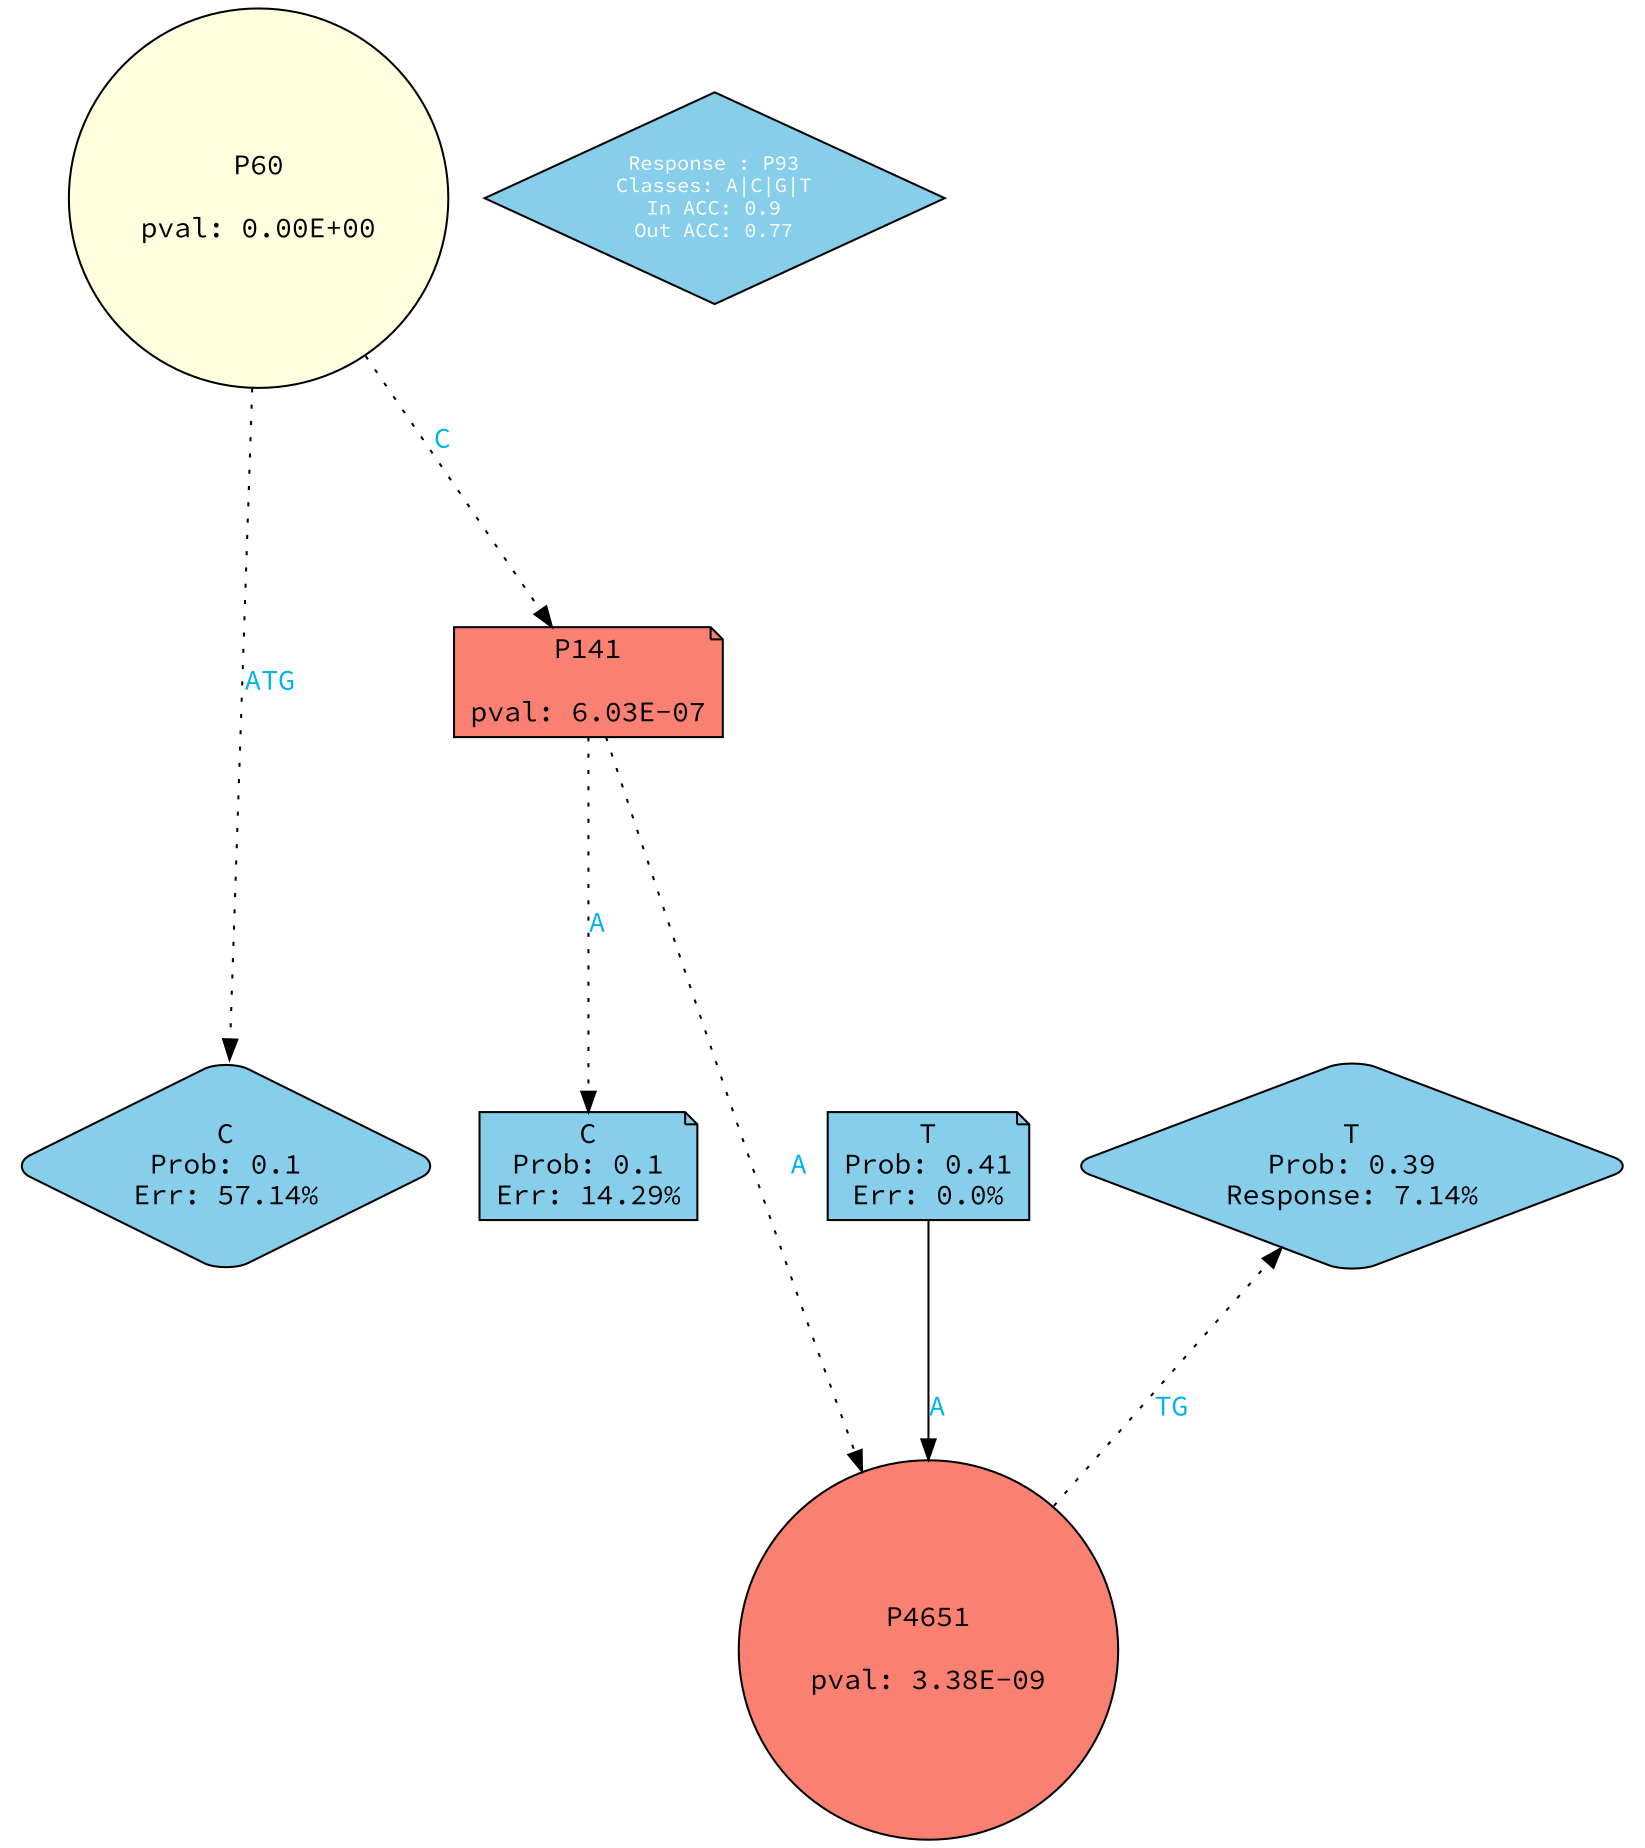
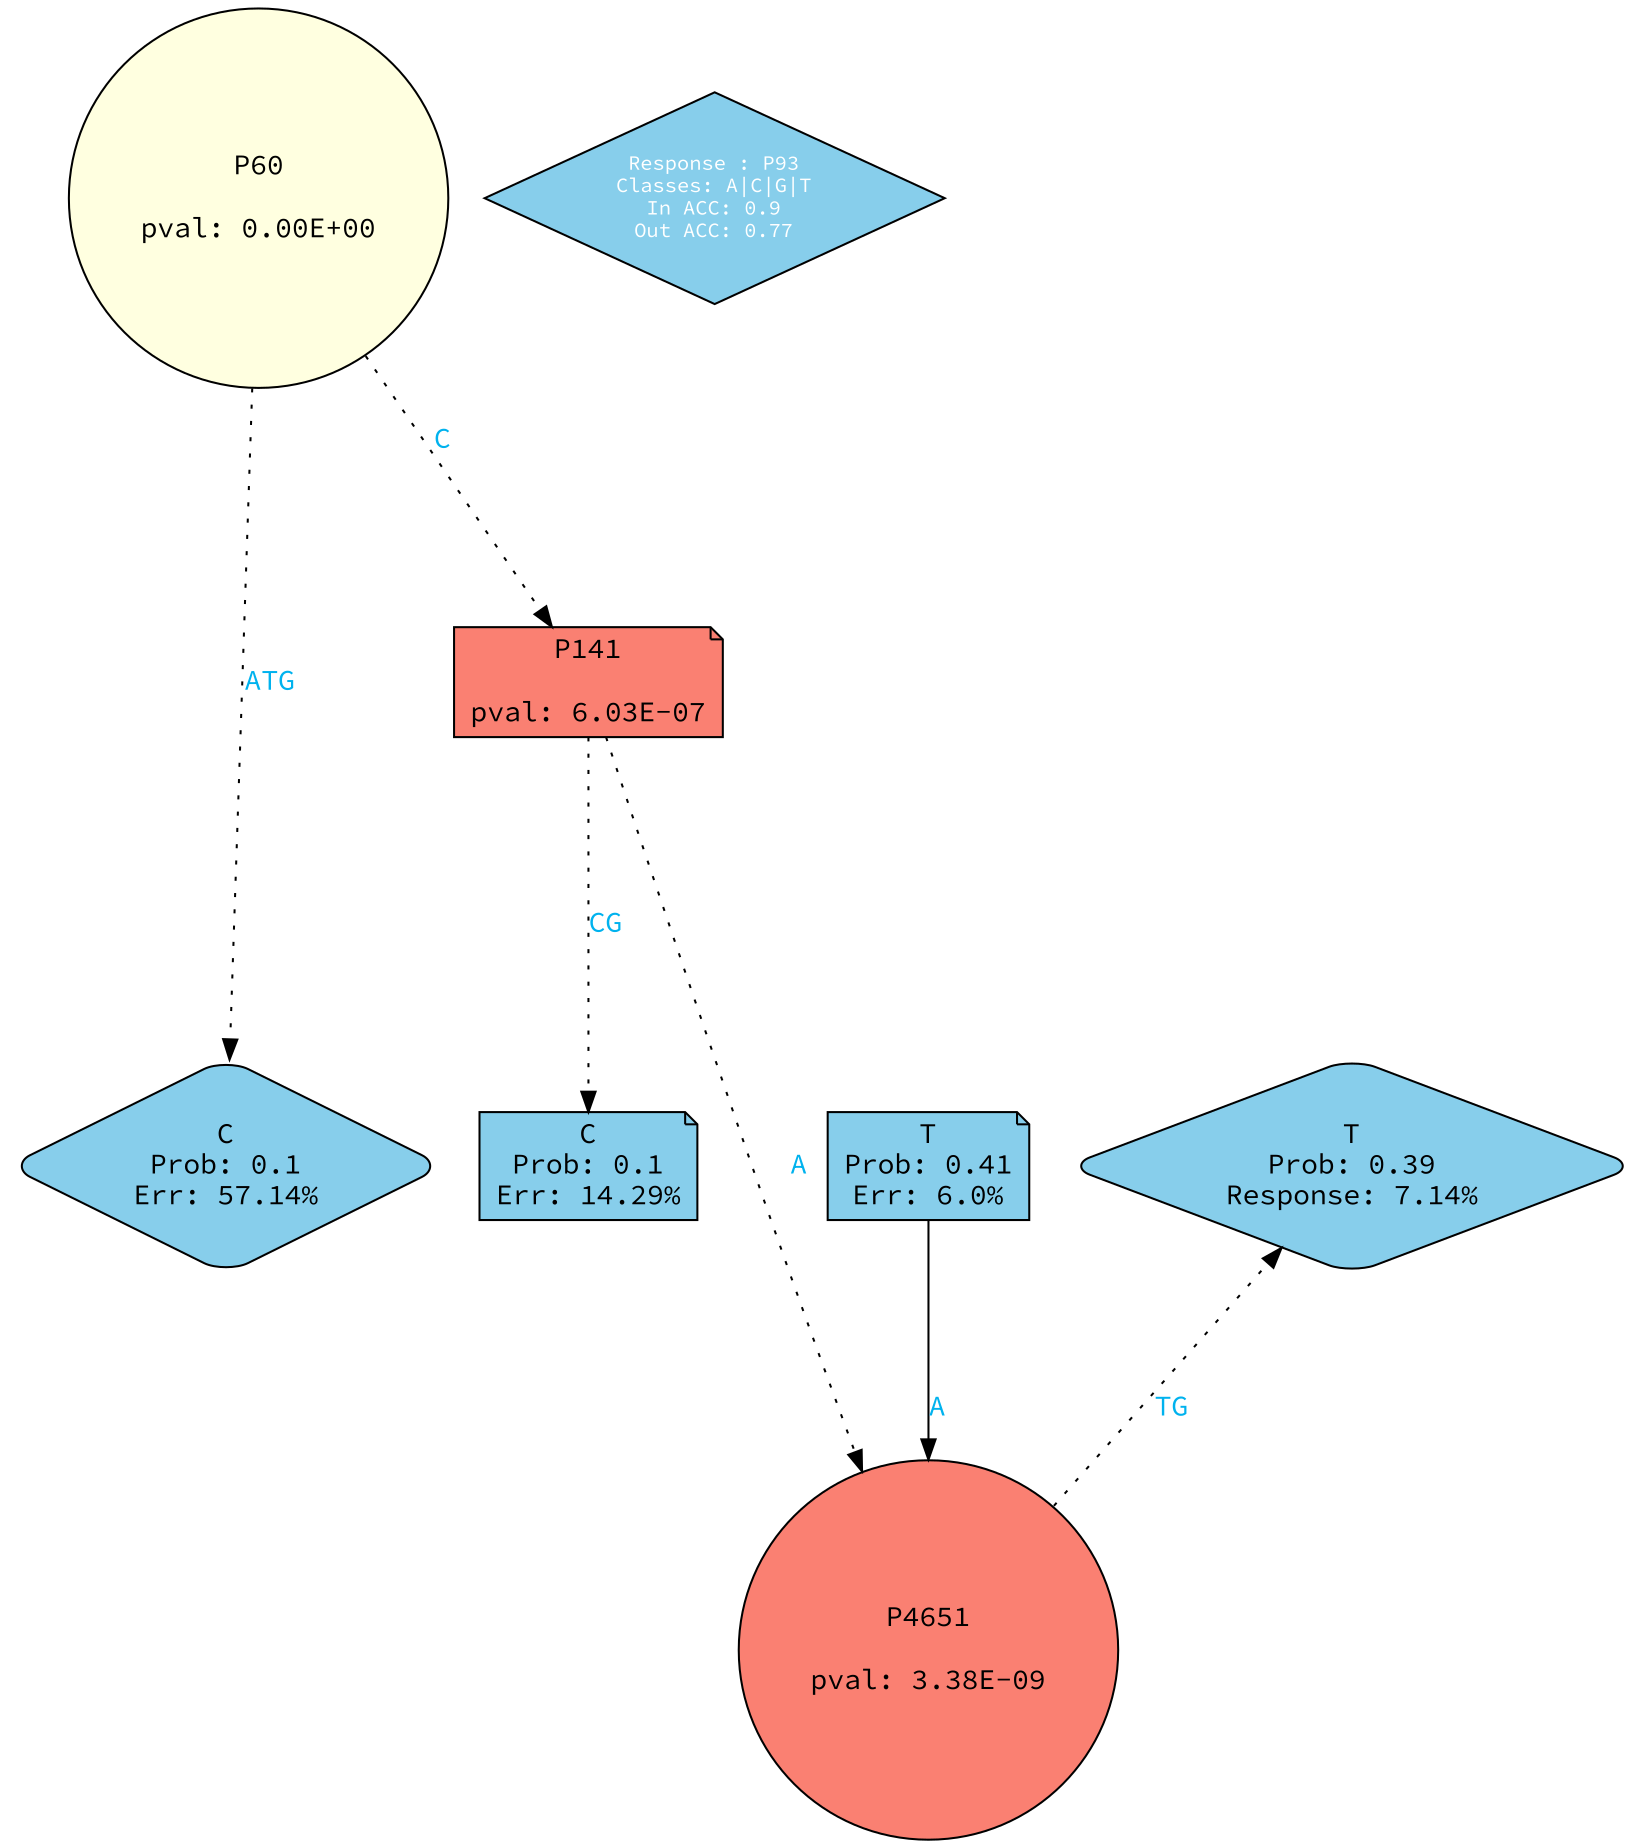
(598, 924) -> (606, 924)
(928, 1166) -> (928, 1166)
